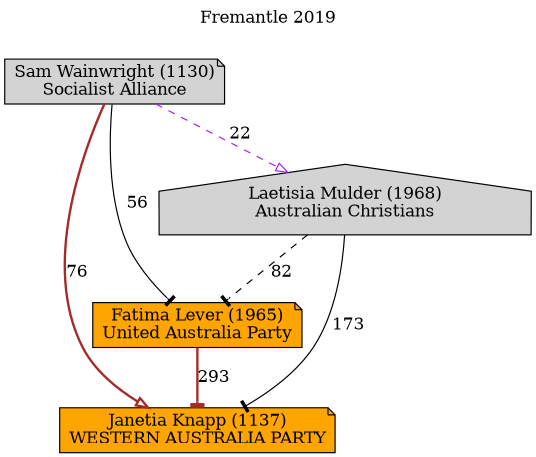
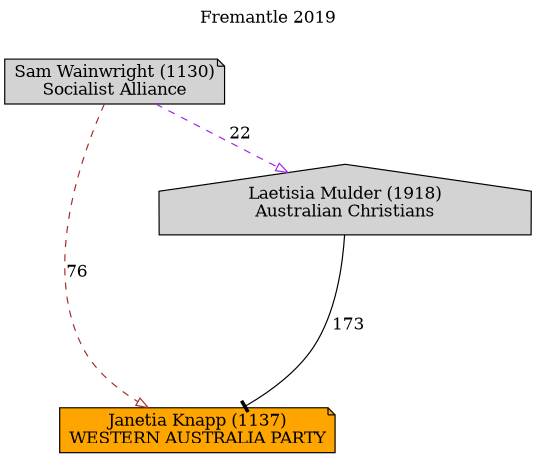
(345, 203) -> (345, 203)
(65, 263) -> (65, 263)
(197, 325) -> none
